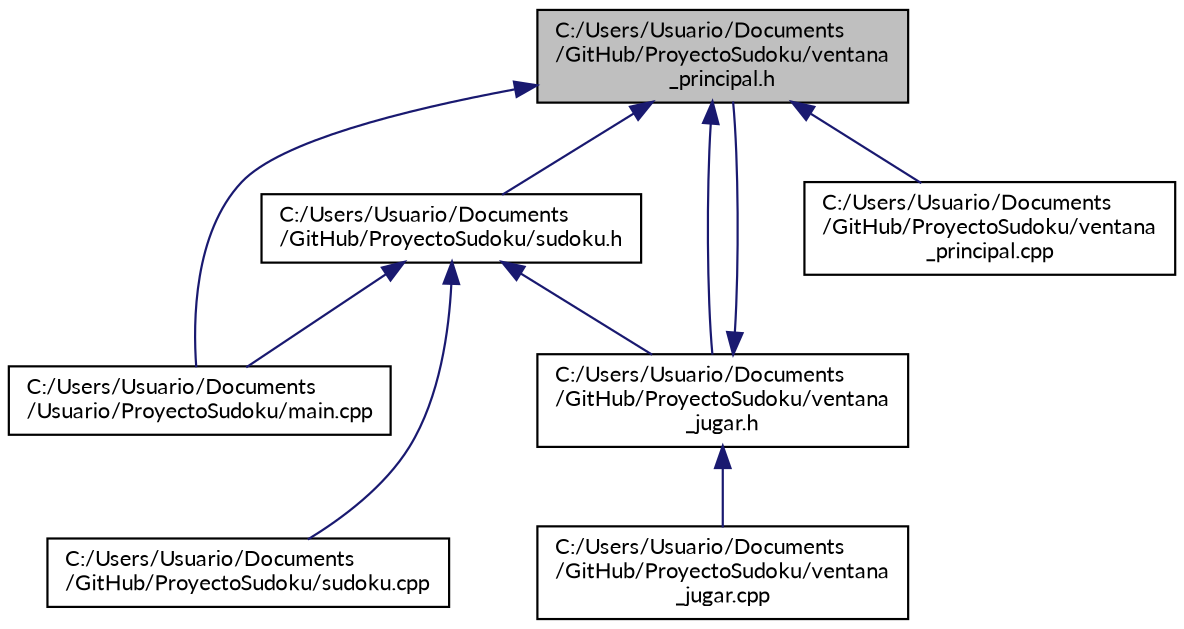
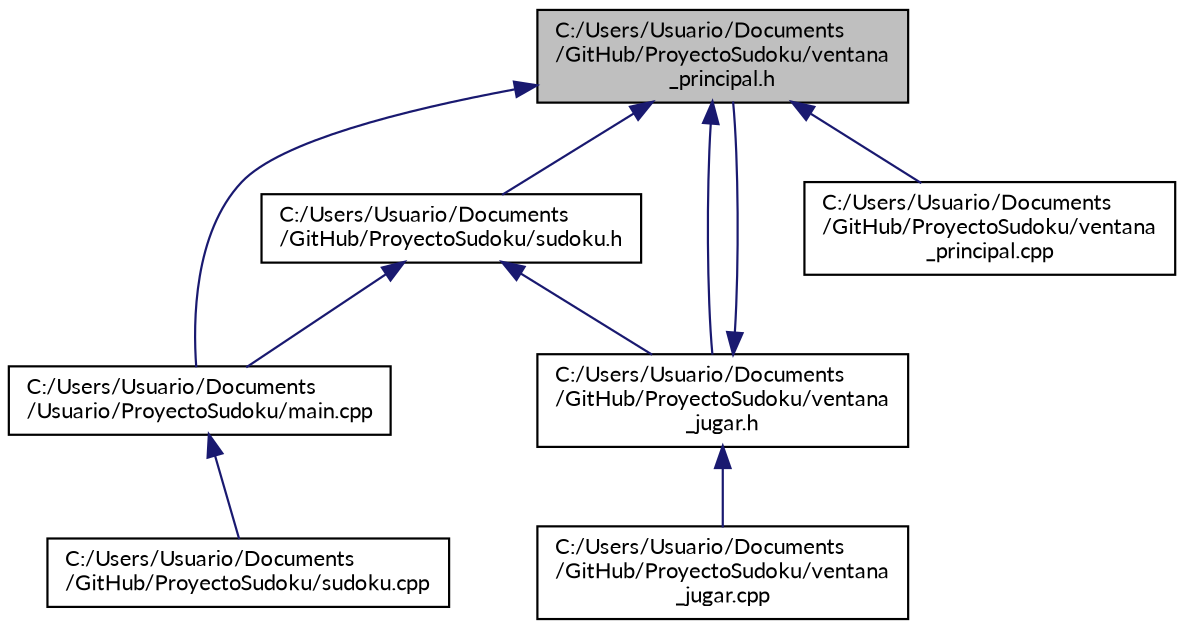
(417, 433) -> (227, 497)
